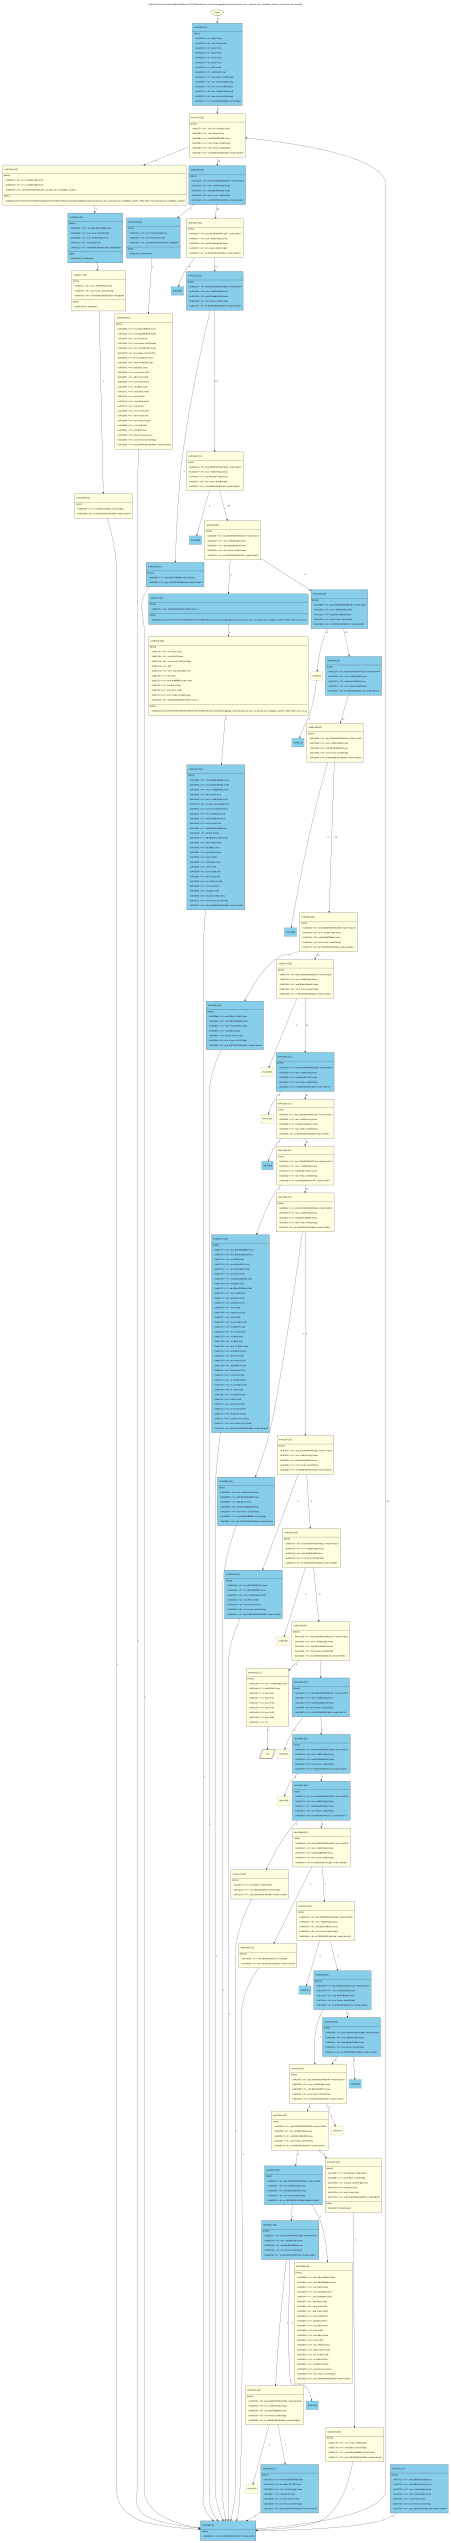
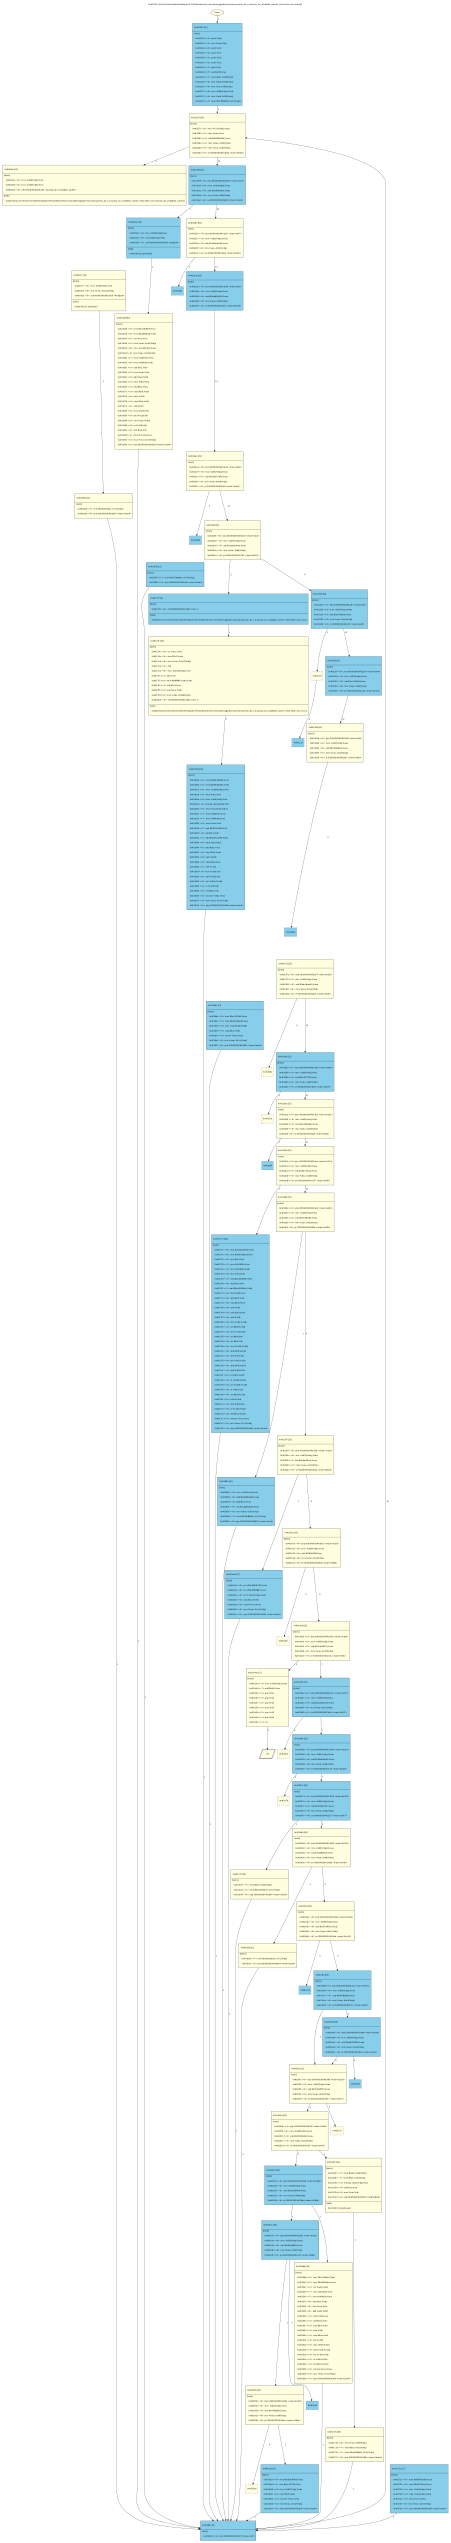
(95, 238) -> none
(185, 435) -> none
(328, 932) -> none
none -> (321, 2481)
